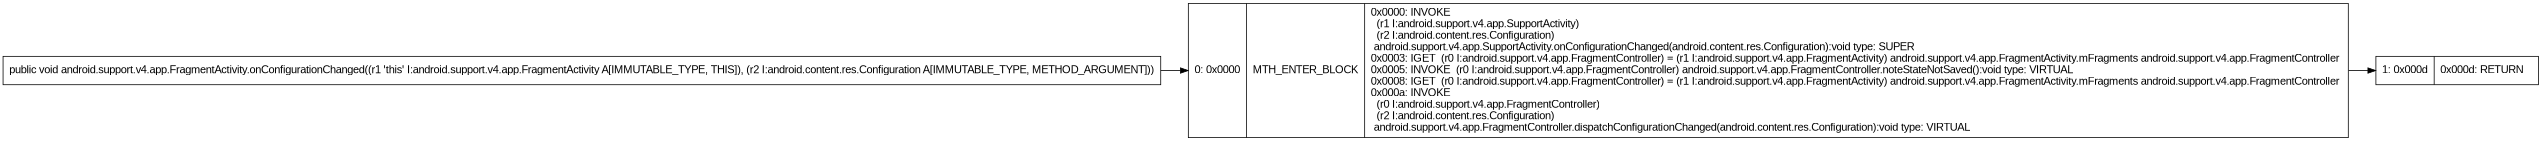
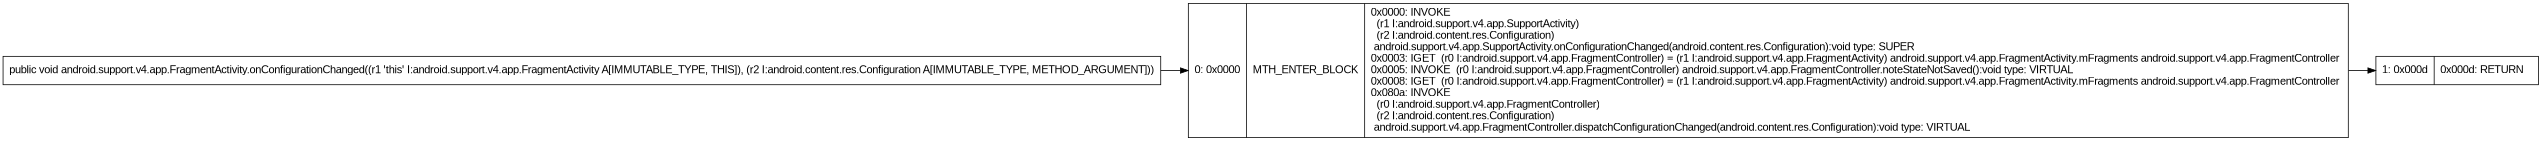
(1414, 93) -> (1414, 93)
